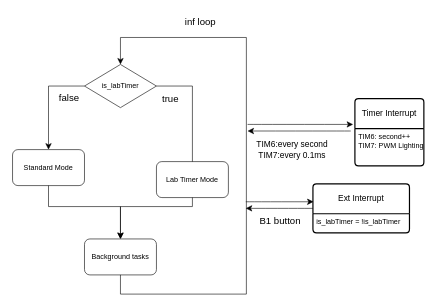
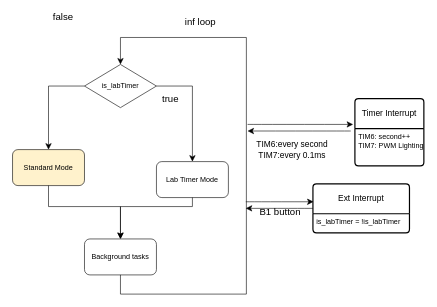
(69, 97) -> (63, 16)
(192, 157) -> (192, 155)
(48, 168) -> (48, 168)
(280, 221) -> (280, 212)
